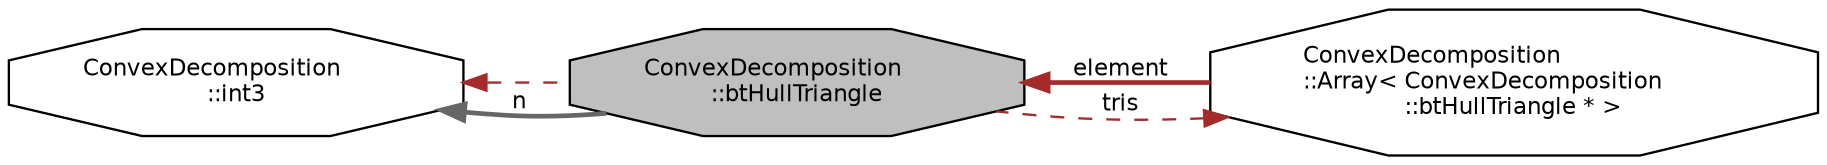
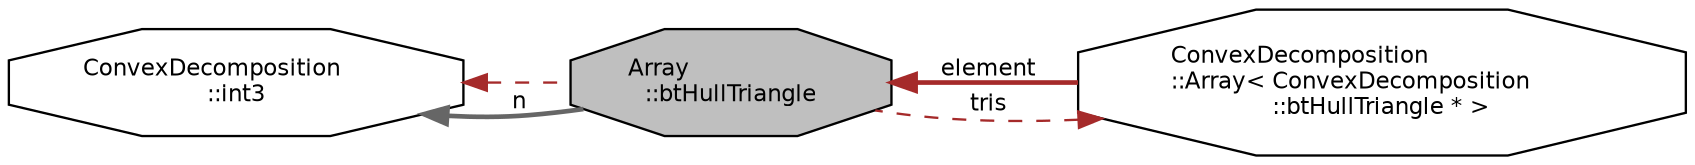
(797, 83) -> (731, 83)
